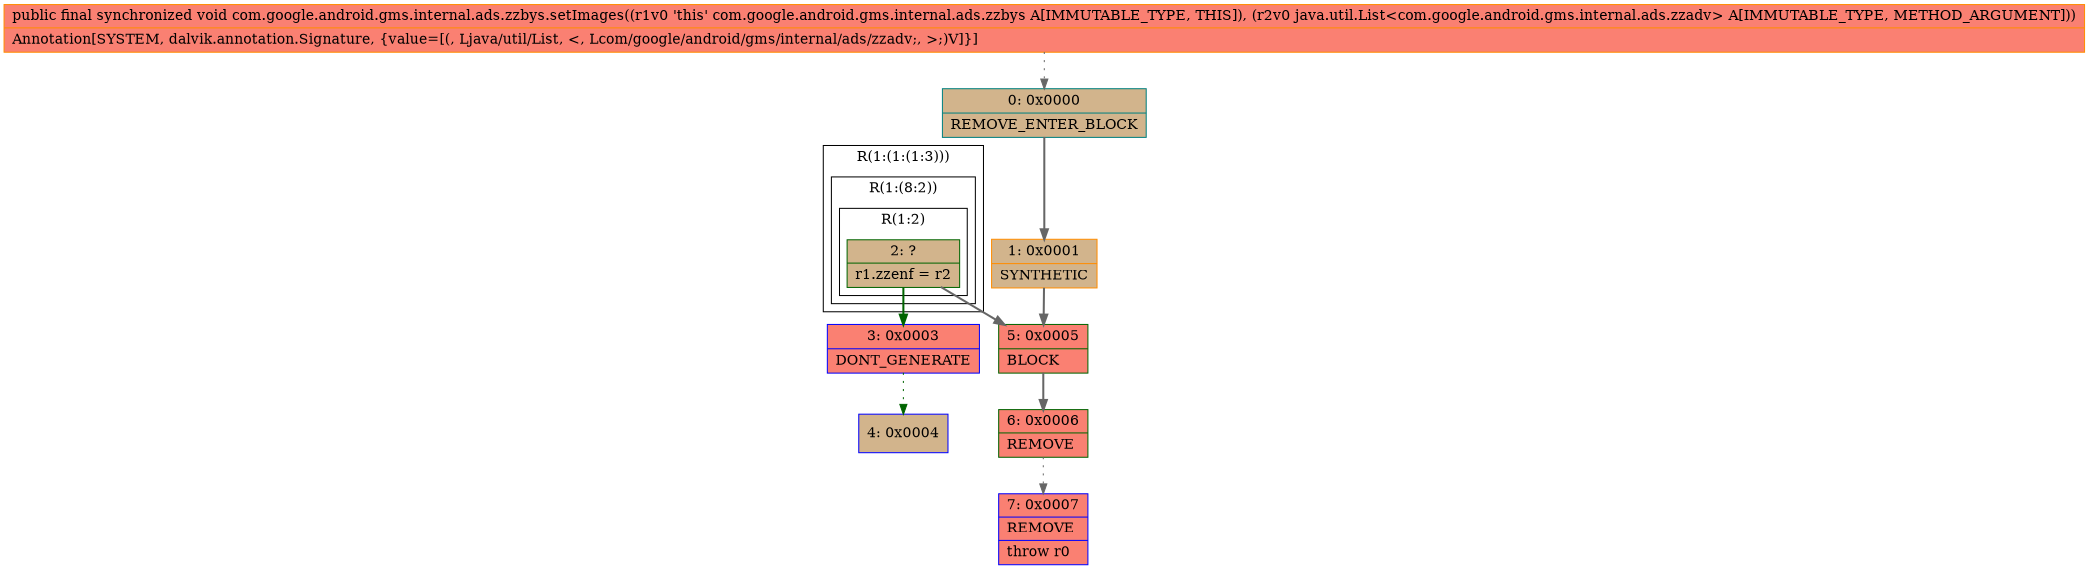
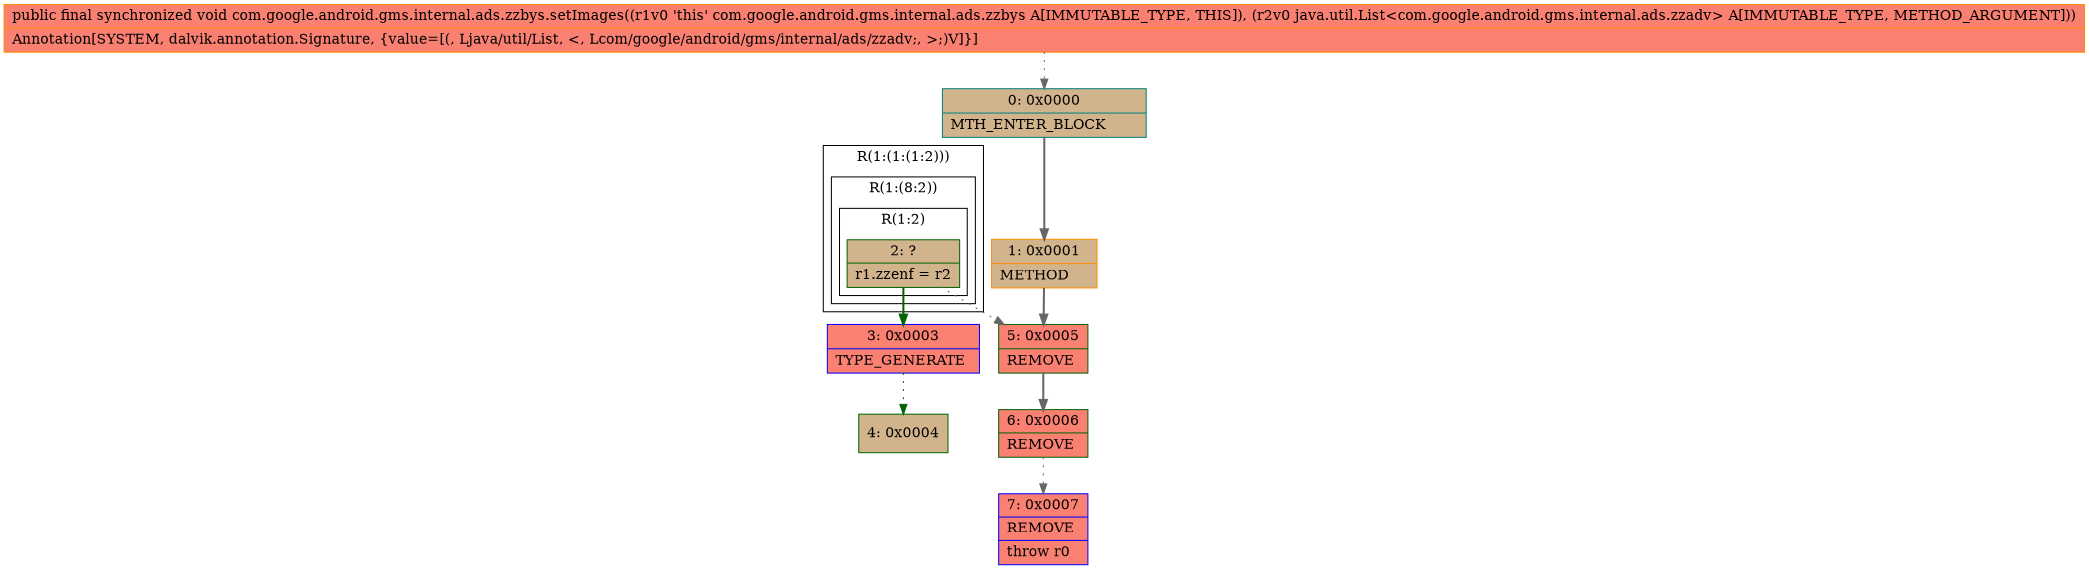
(1044, 125) -> (1029, 125)
(903, 157) -> (903, 157)
(1044, 275) -> (1035, 275)
(968, 303) -> (968, 303)
(903, 360) -> (901, 360)
(1033, 360) -> (1041, 360)
(903, 433) -> (903, 433)
